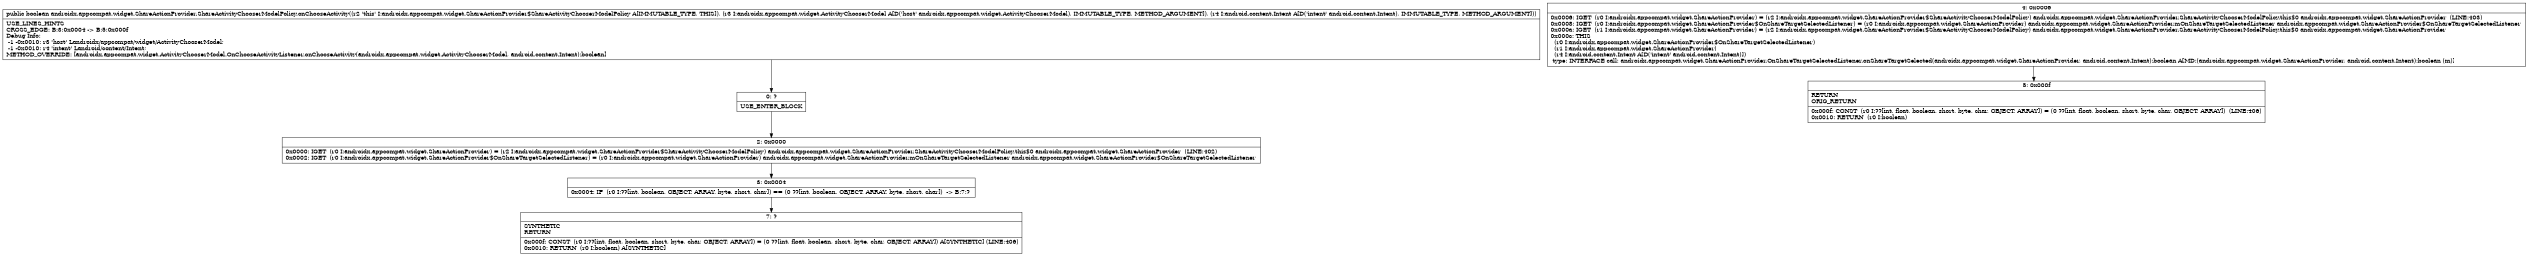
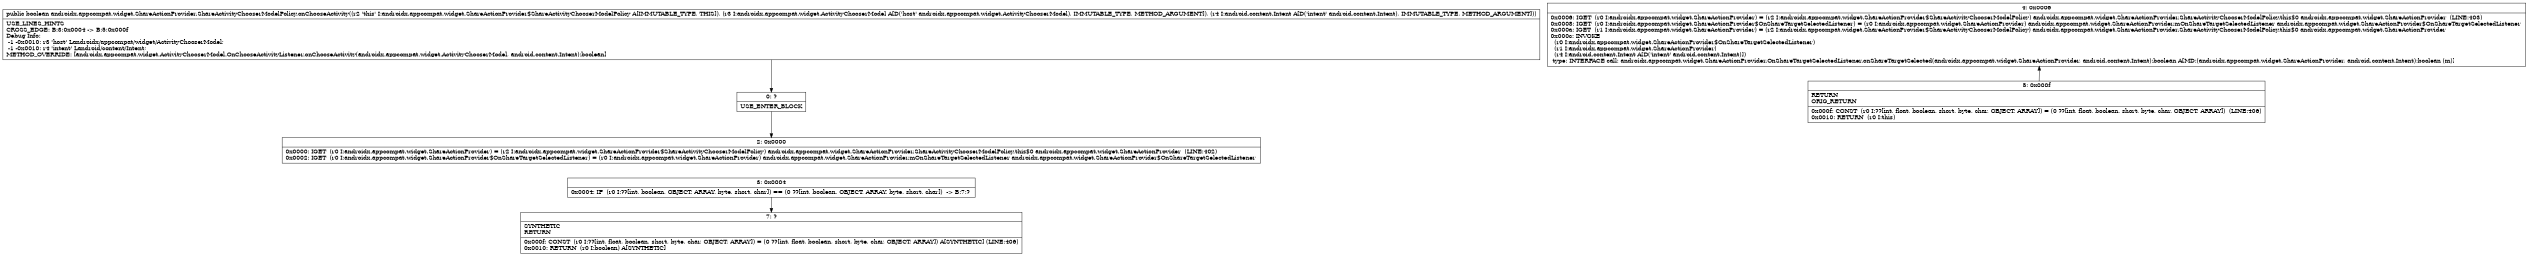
(1572, 36) -> (1577, 36)
(2034, 72) -> (2039, 76)
(1860, 118) -> (1854, 118)
(771, 169) -> none
